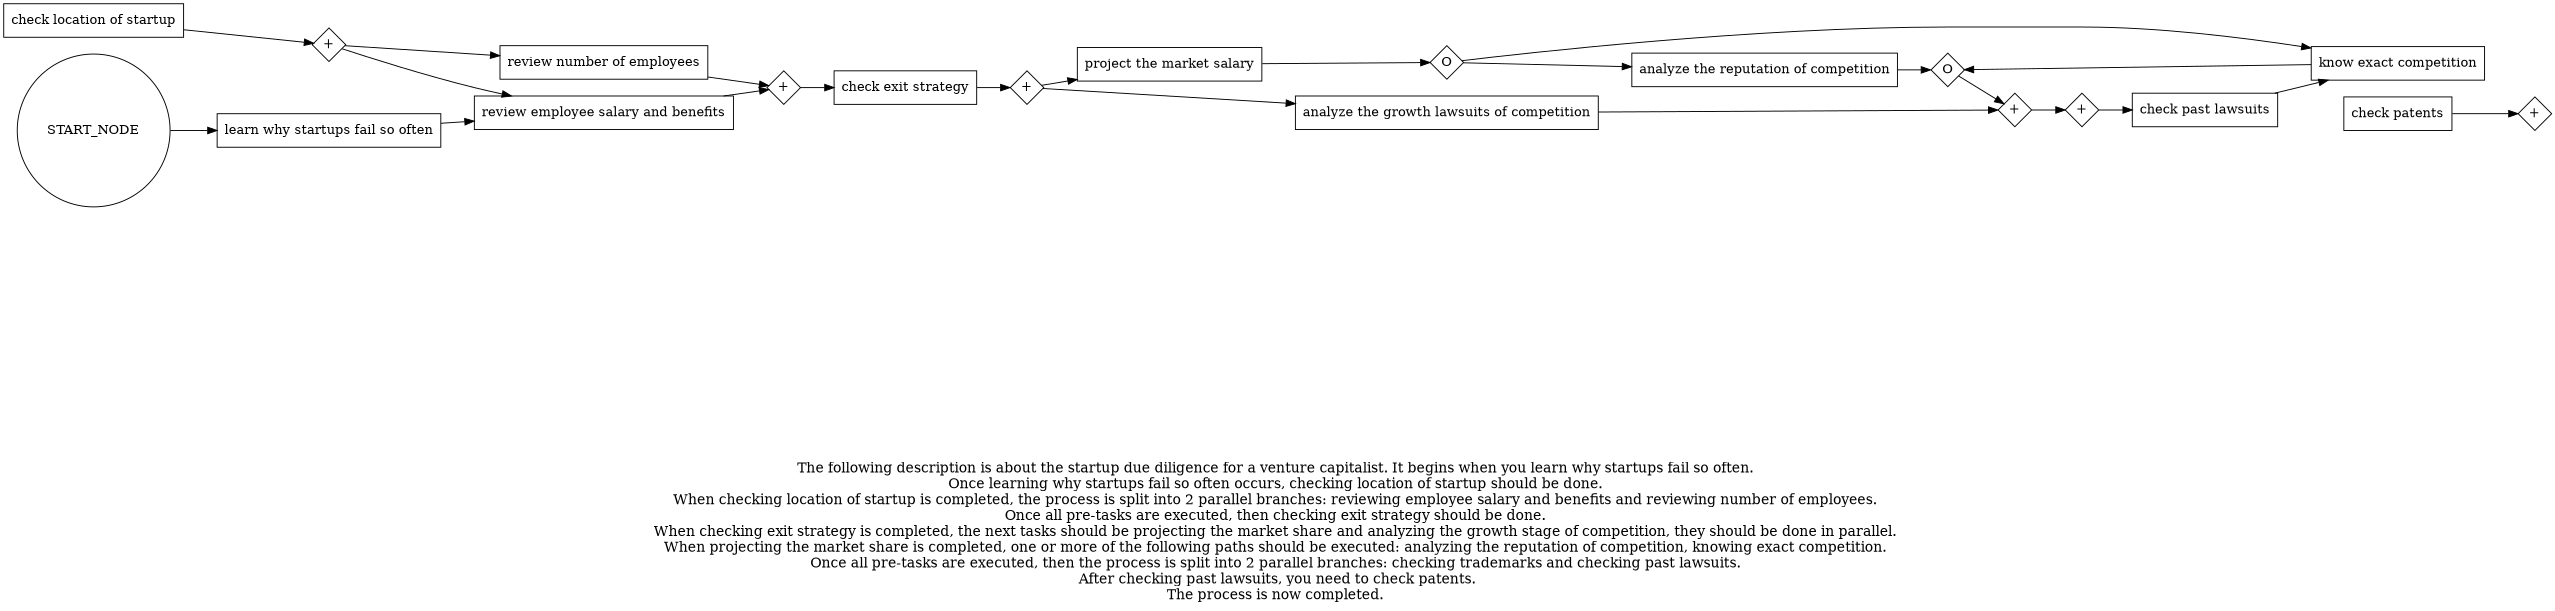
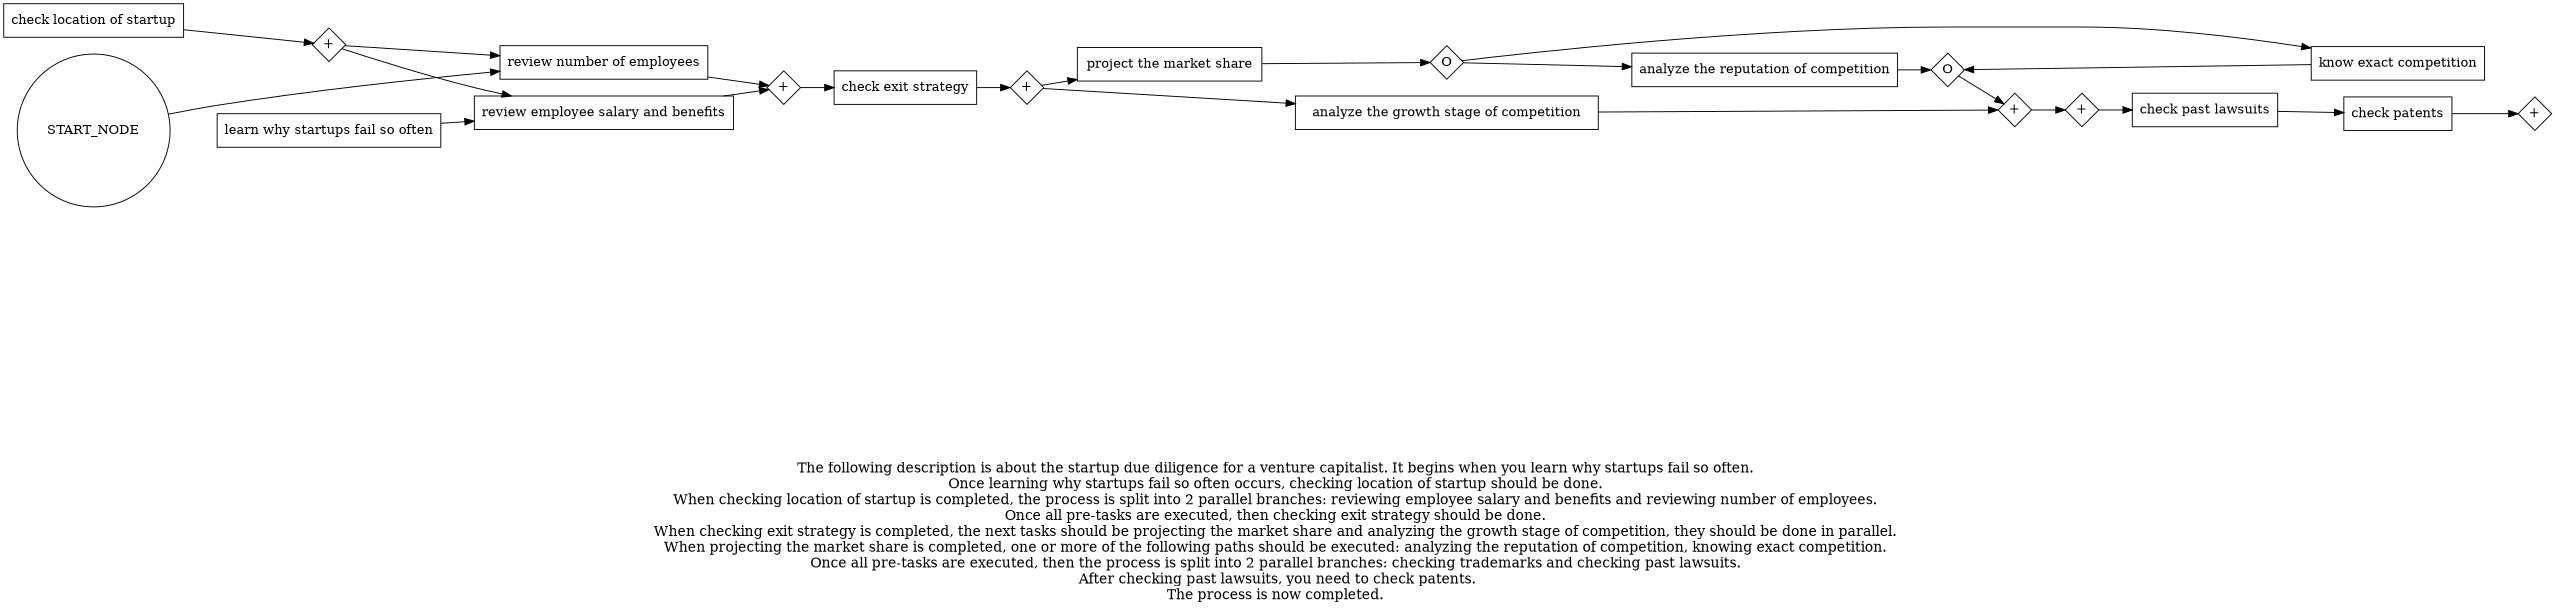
(1170, 64) -> (1170, 64)
(2297, 88) -> (2306, 112)
(1447, 113) -> (1447, 113)
(189, 130) -> (329, 90)
